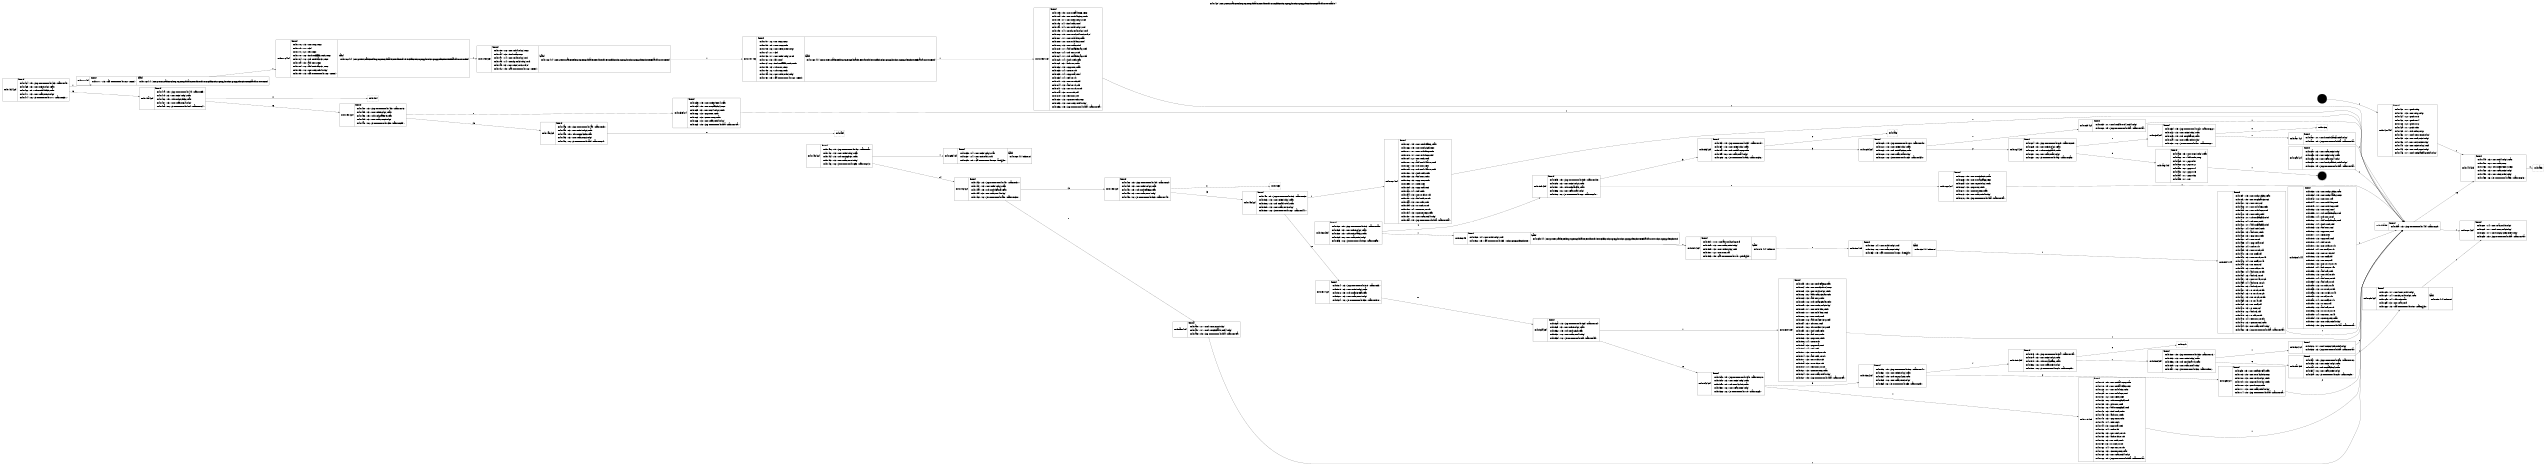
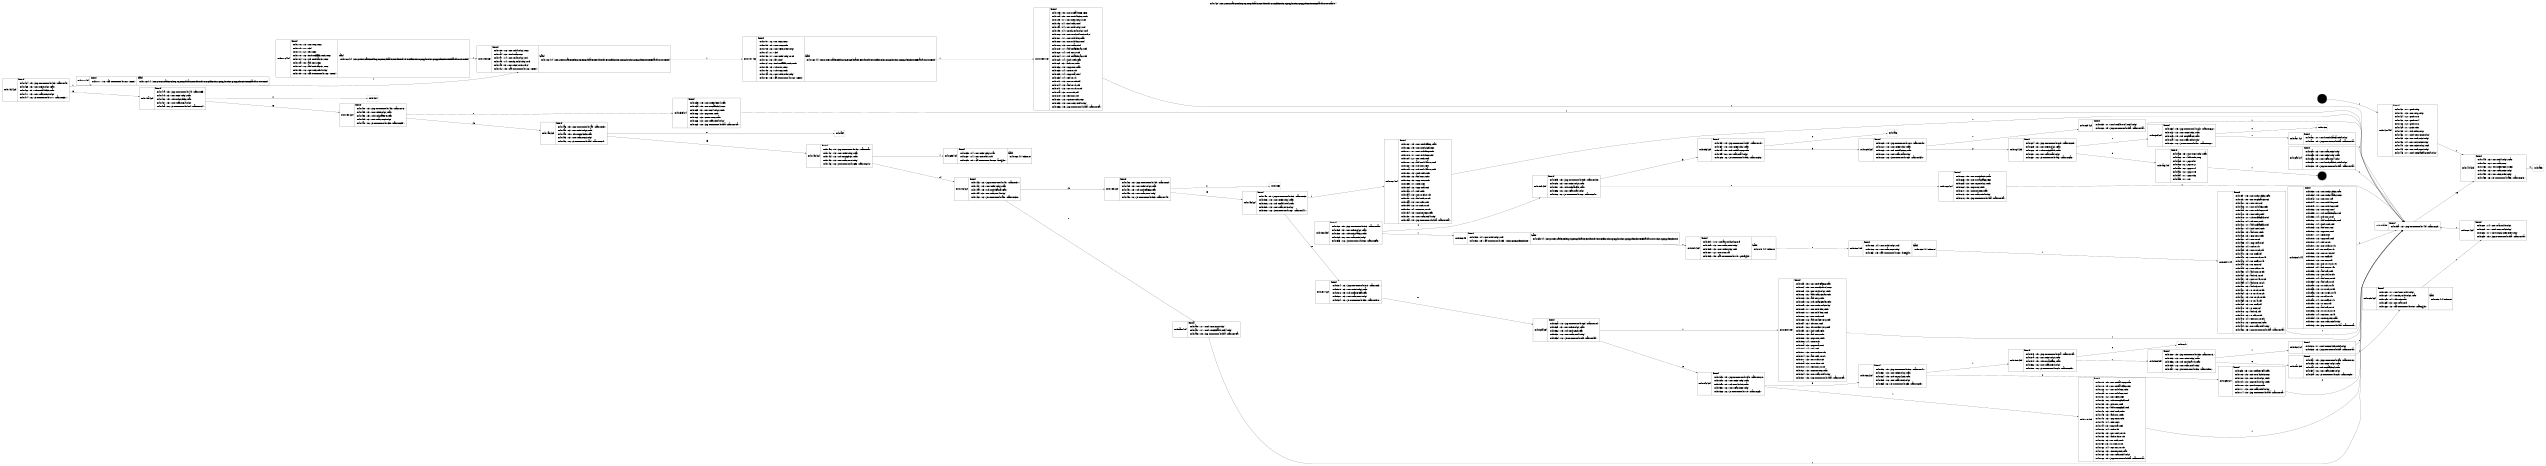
(242, 73) -> (388, 85)
none -> (706, 145)
(2449, 230) -> (2451, 228)
